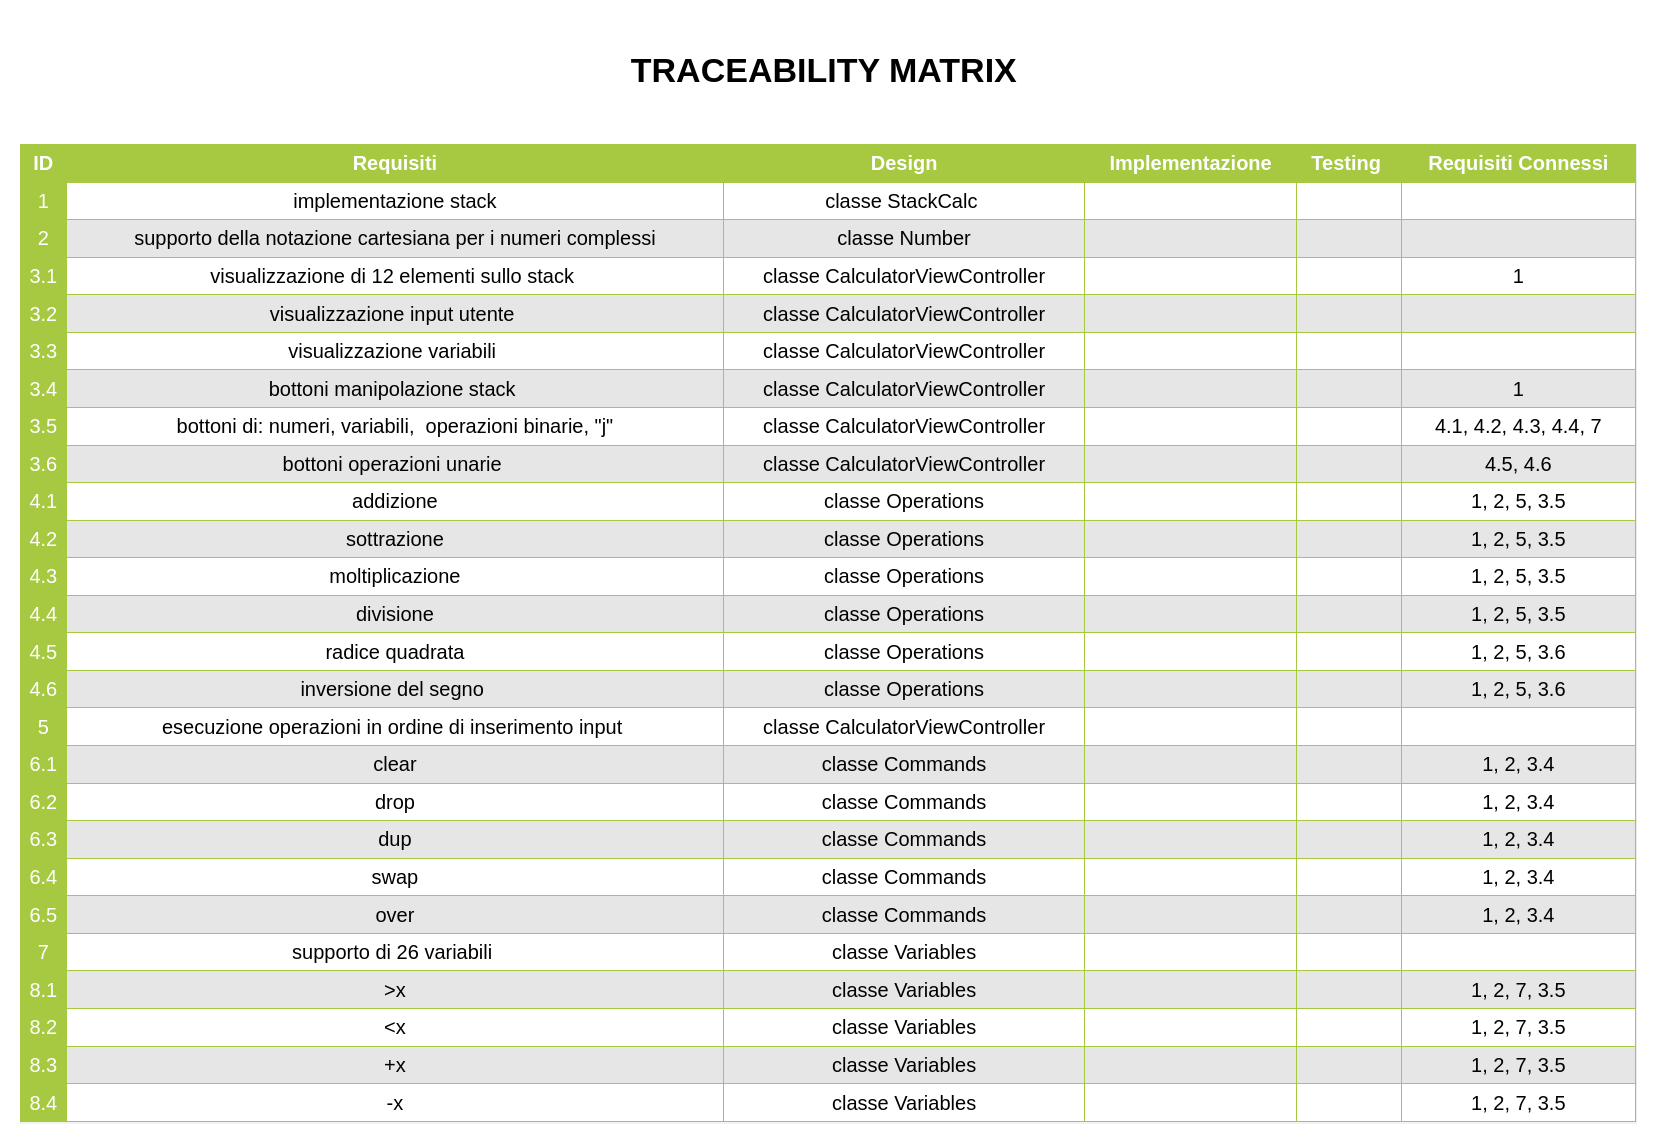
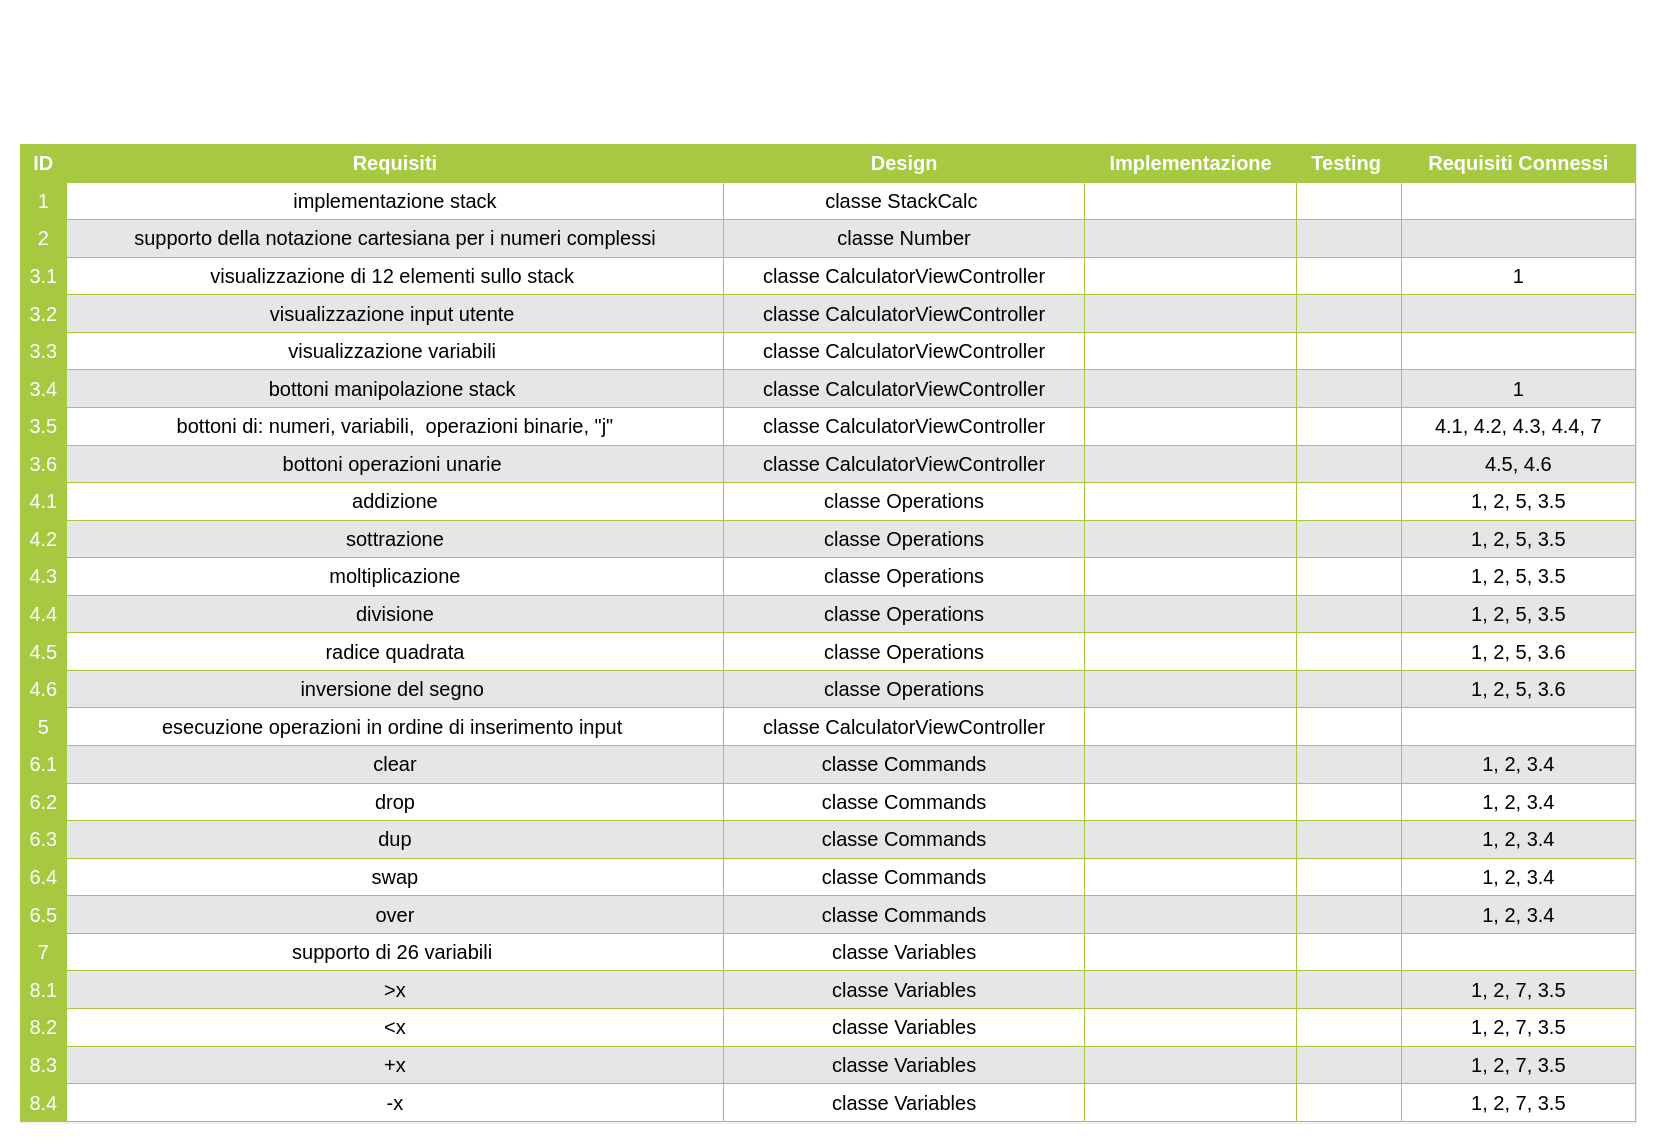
(828, 70) -> none
